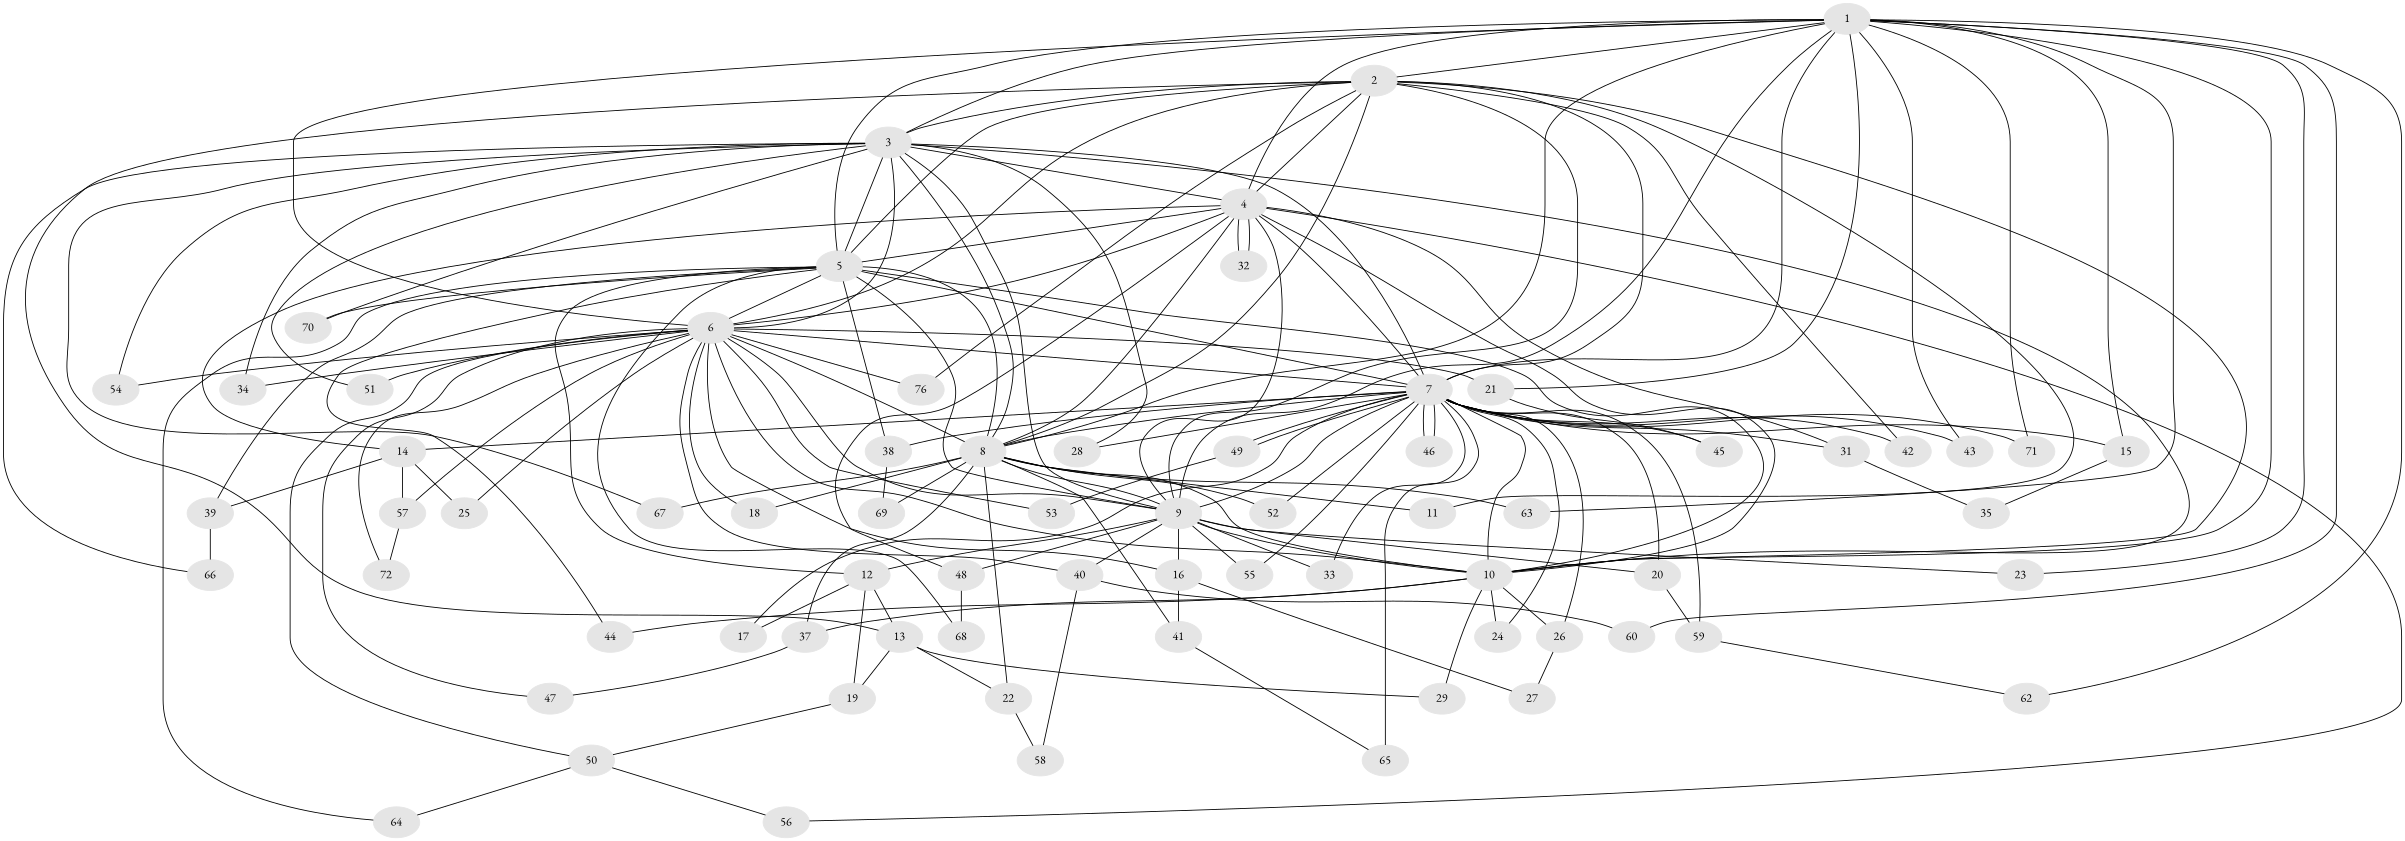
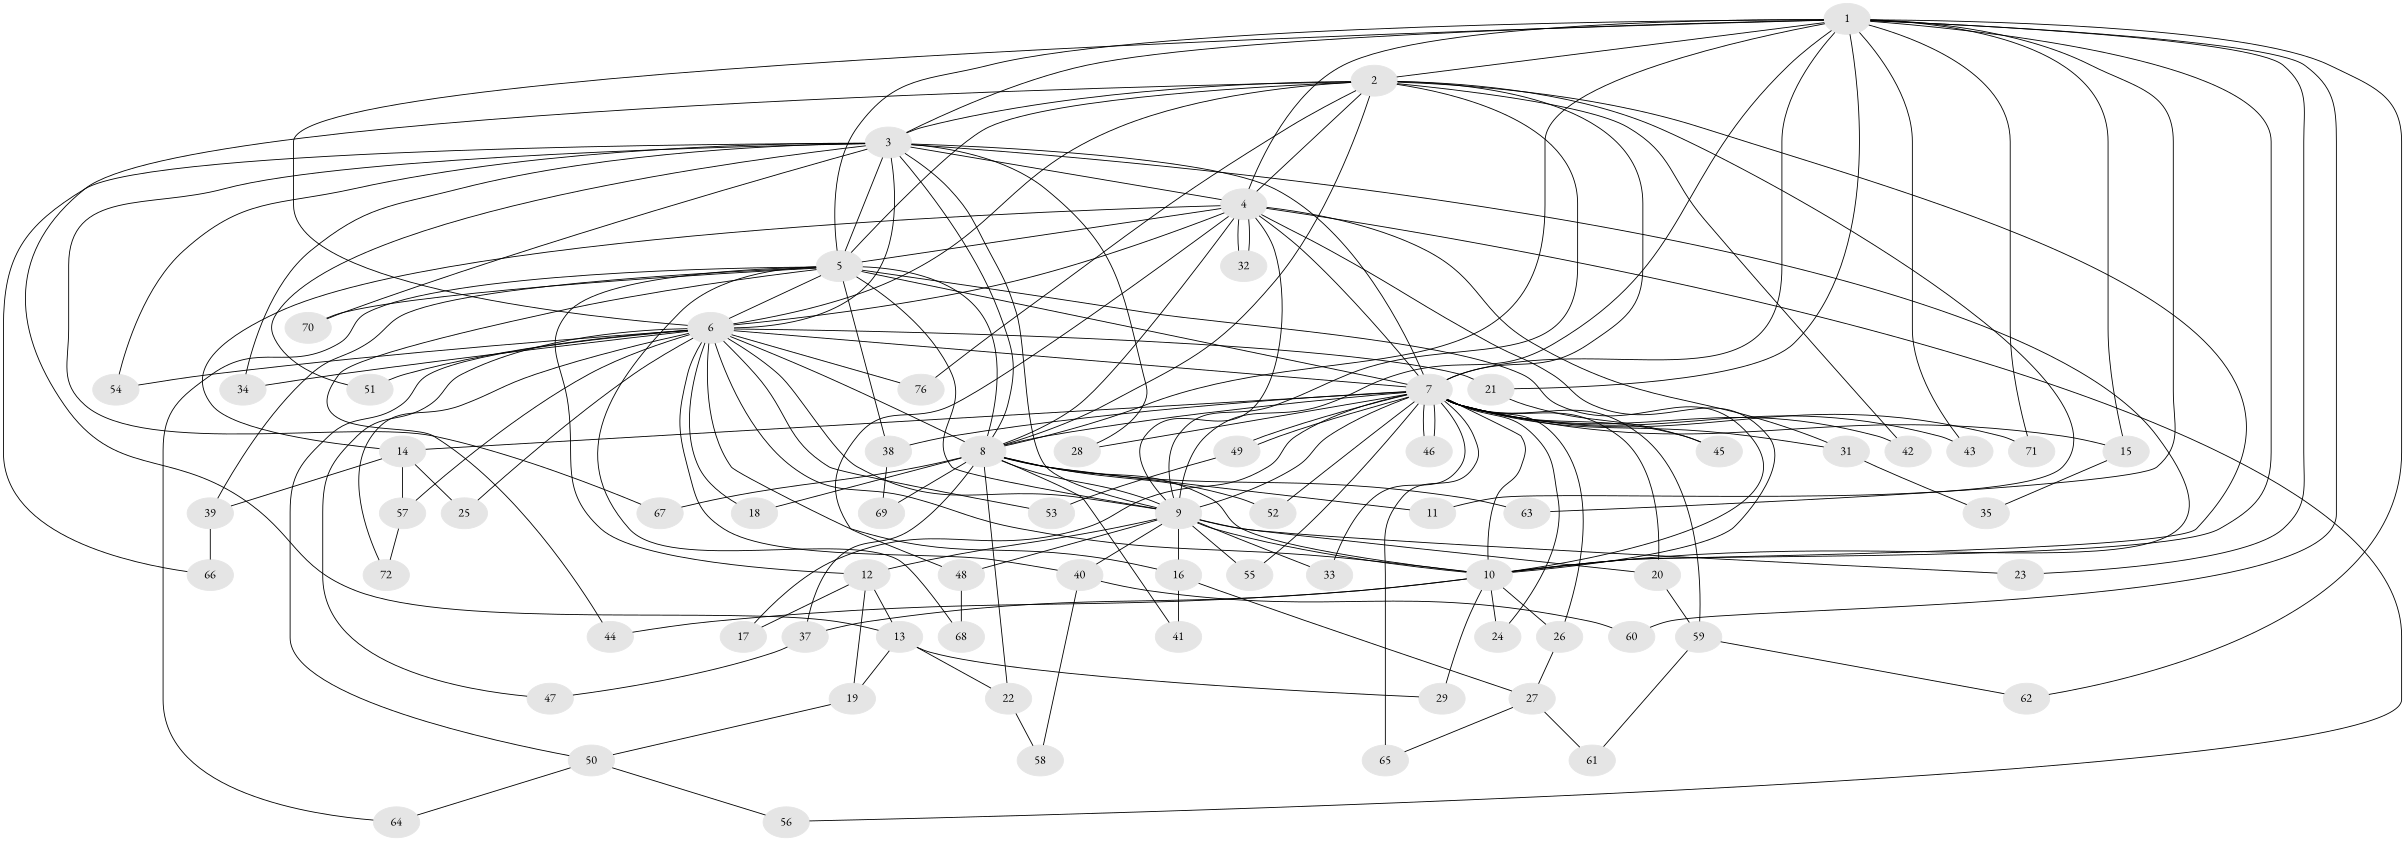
(1282, 699) -> (1459, 730)
none -> (1592, 760)
